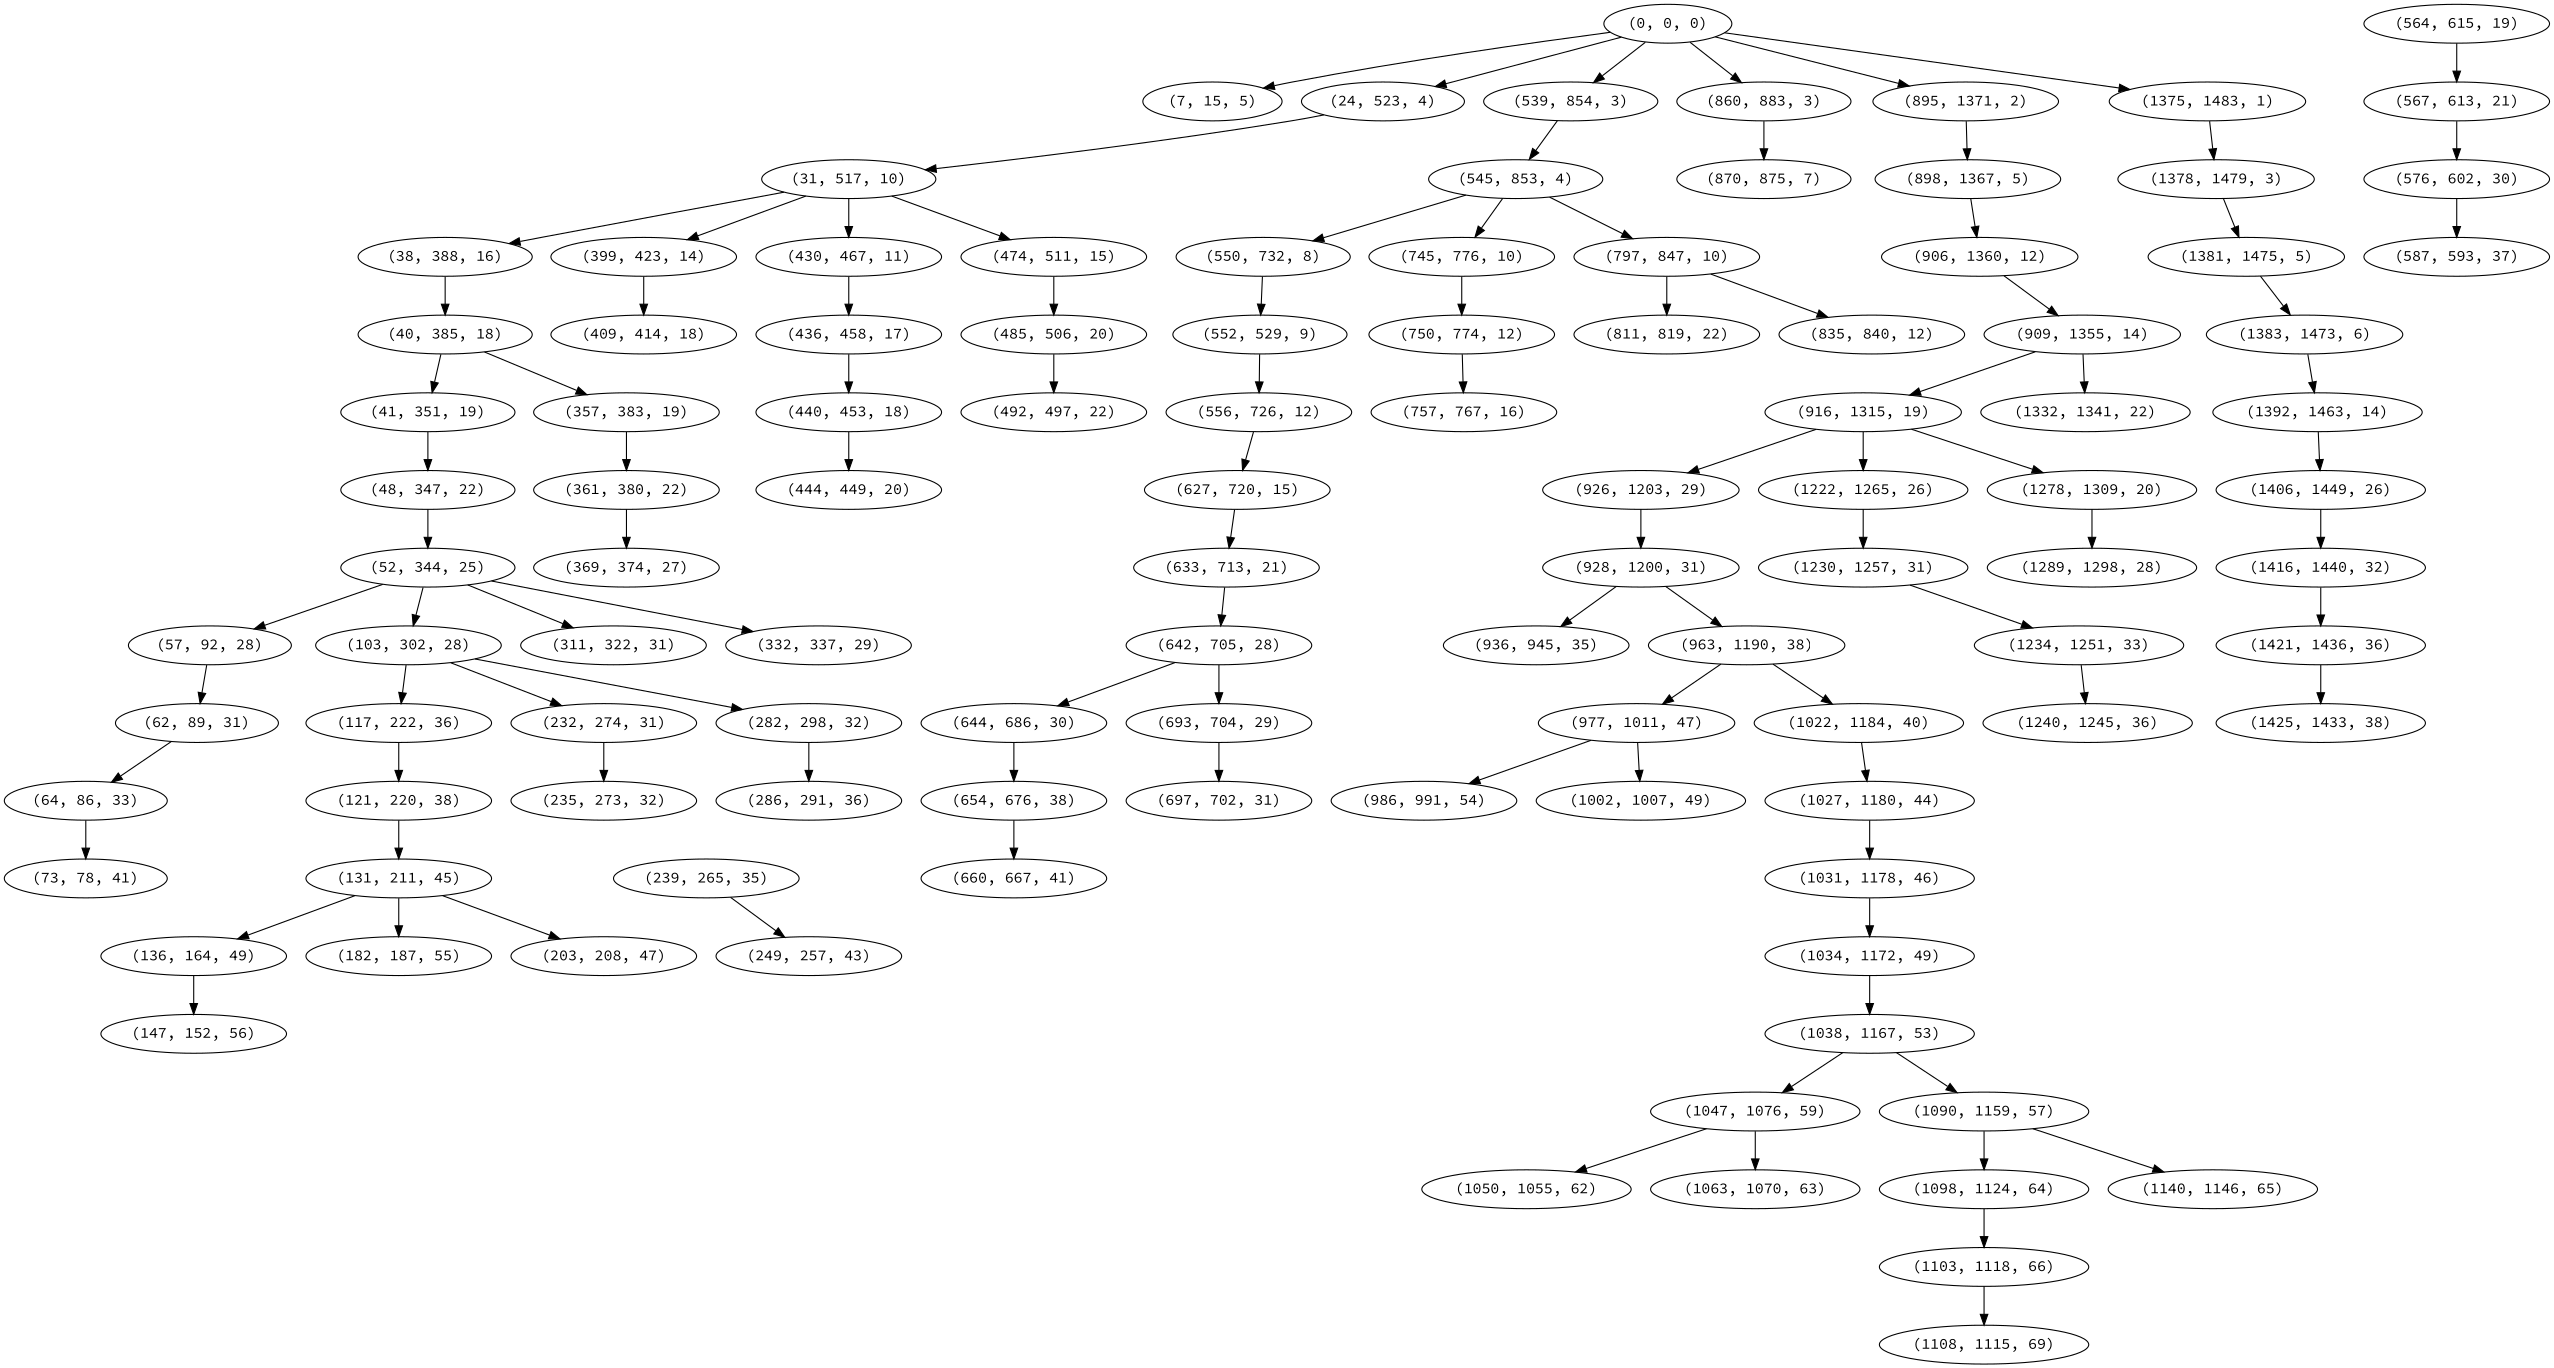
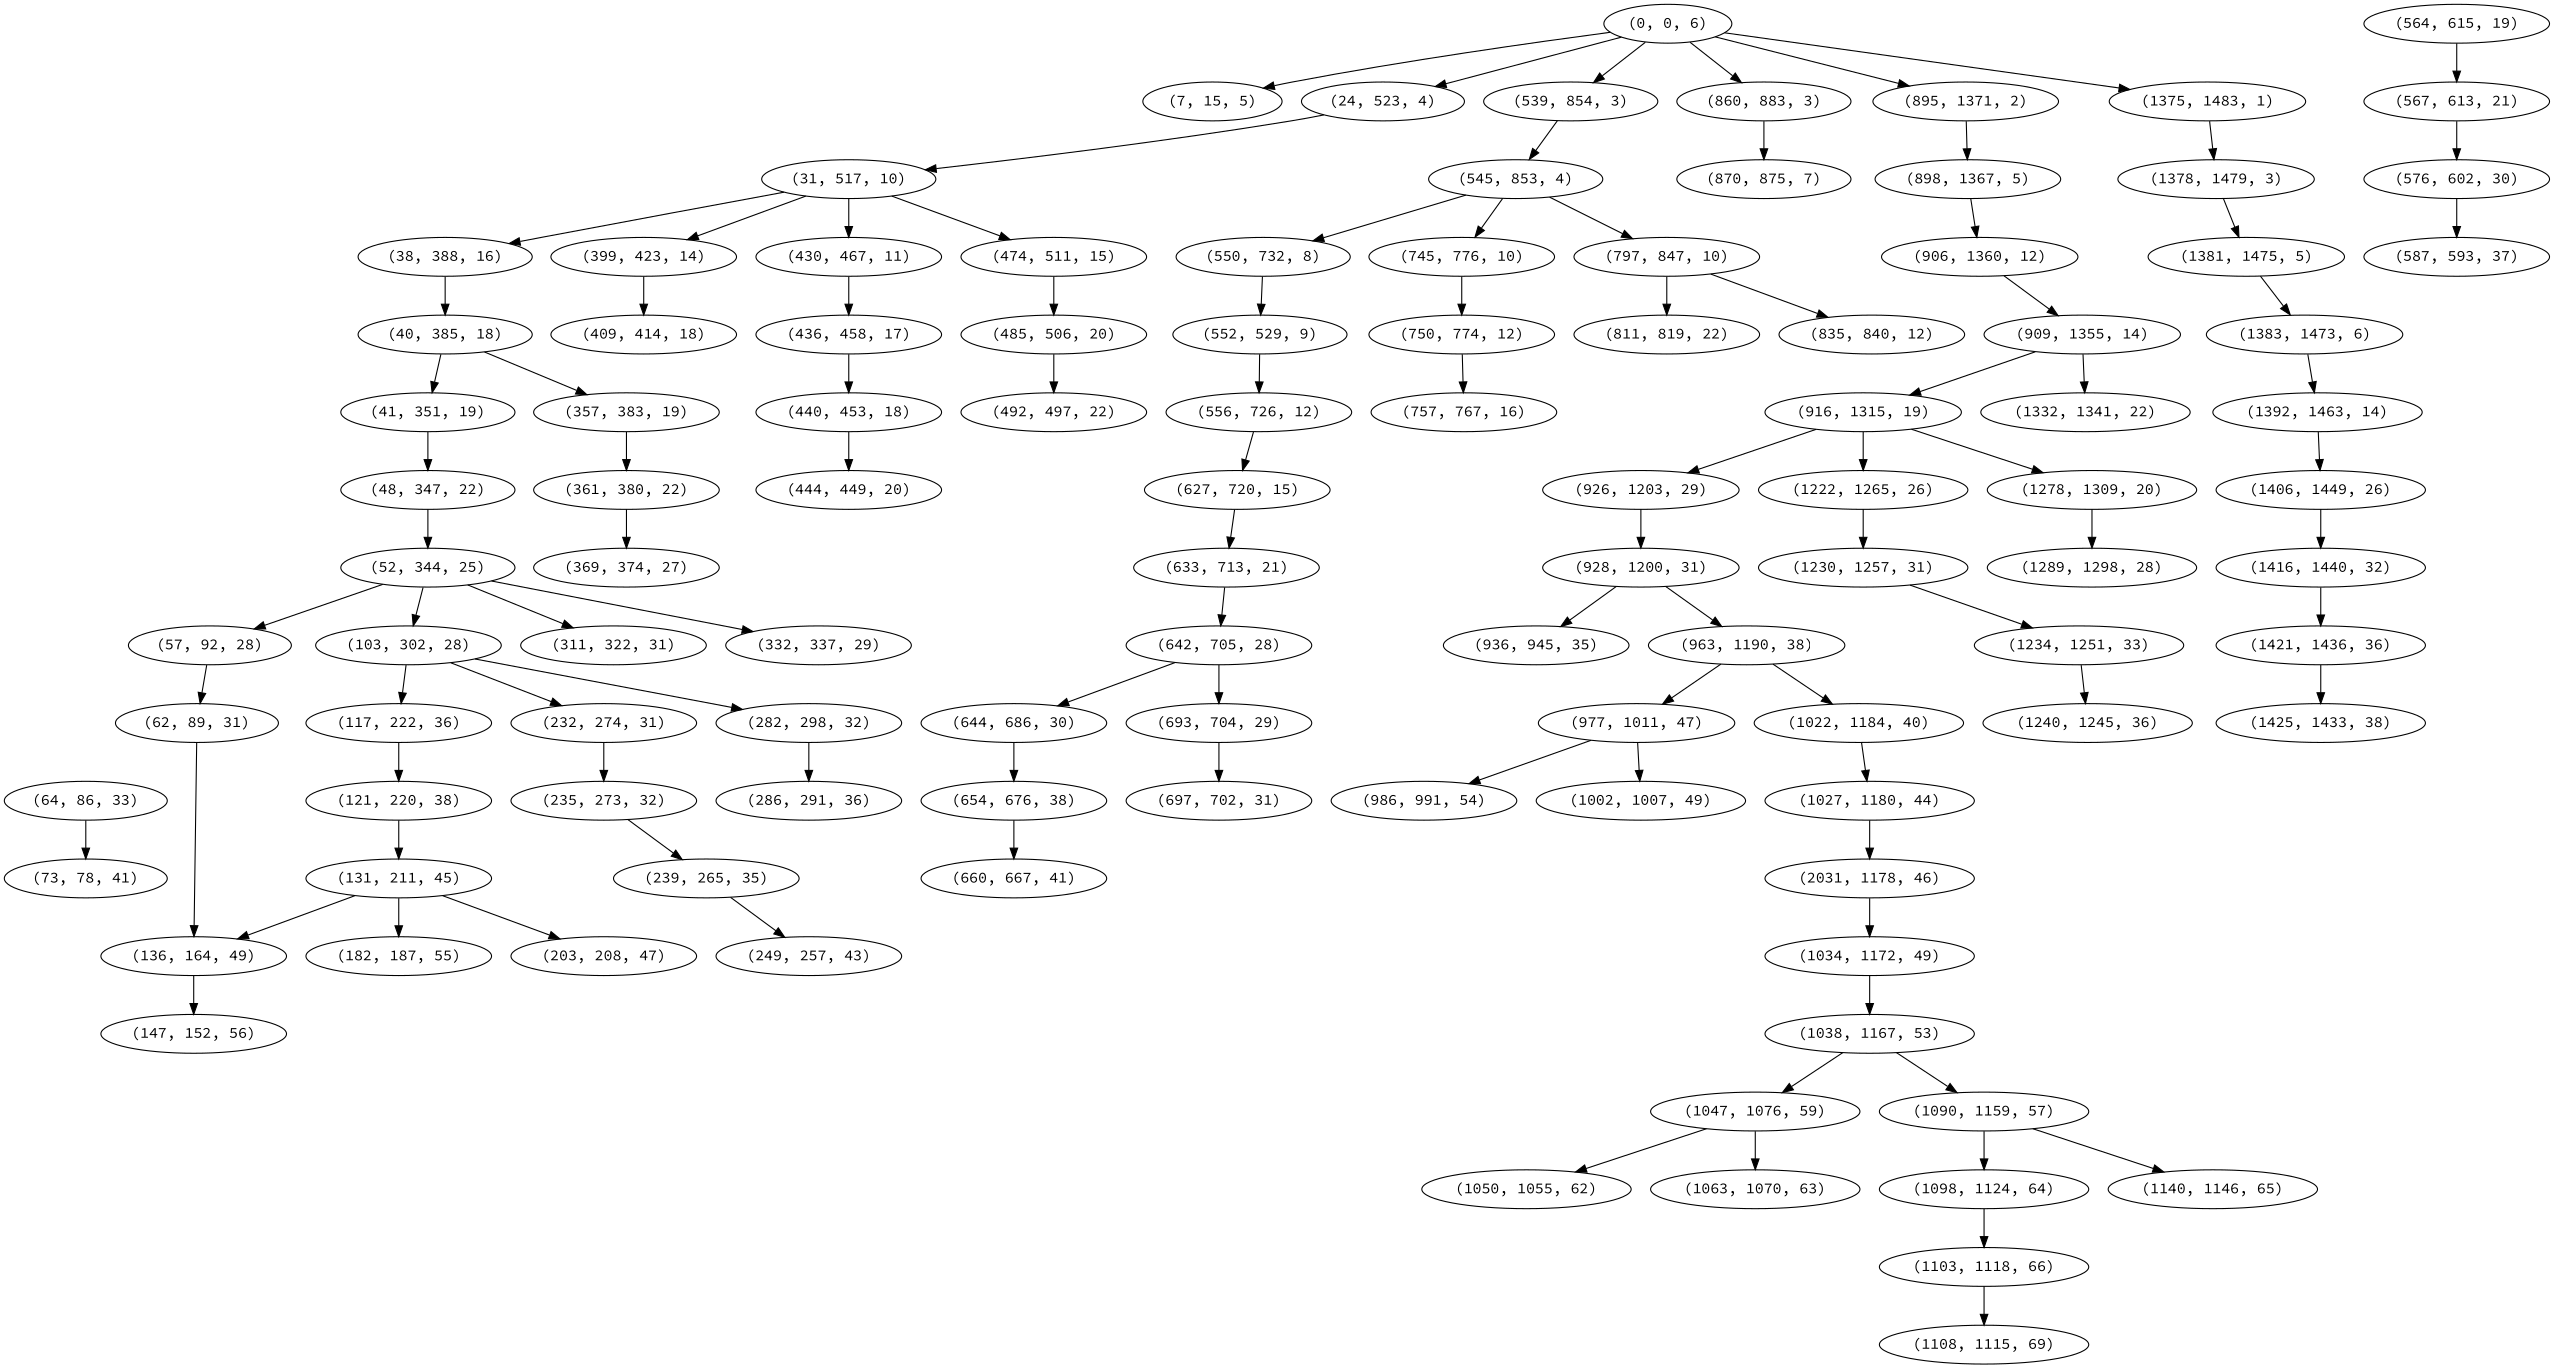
(1668, 24) -> (1668, 24)
(146, 759) -> (195, 834)
none -> (651, 836)
(1870, 878) -> (1870, 878)
